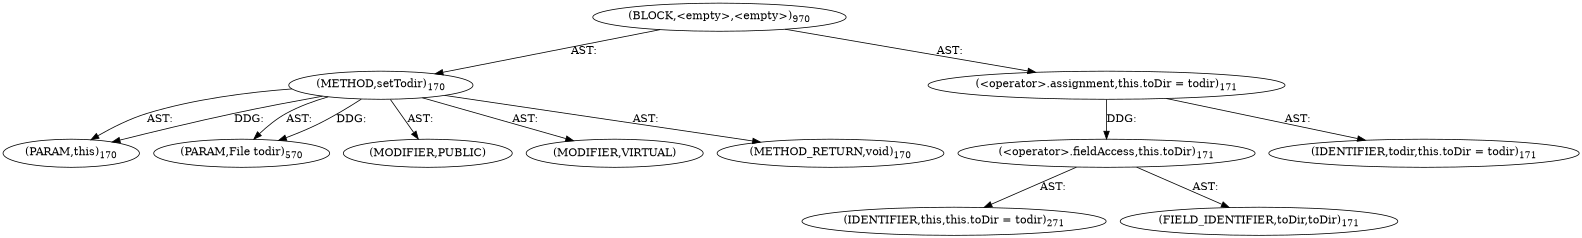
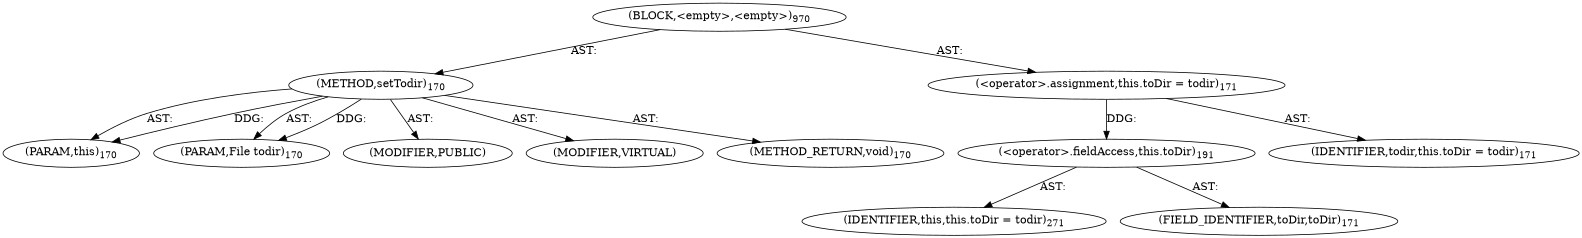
(294, 152) -> (294, 152)
(1205, 152) -> (1205, 152)
